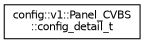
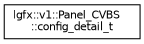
(72, 22) -> (72, 22)
